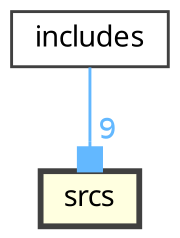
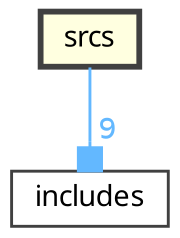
(90, 105) -> (90, 105)
